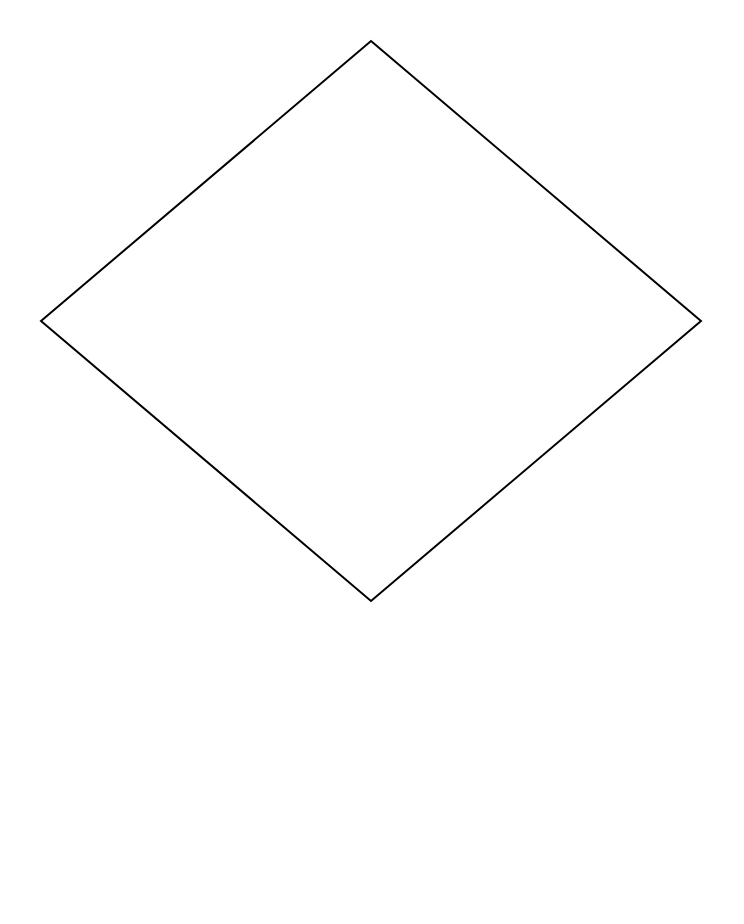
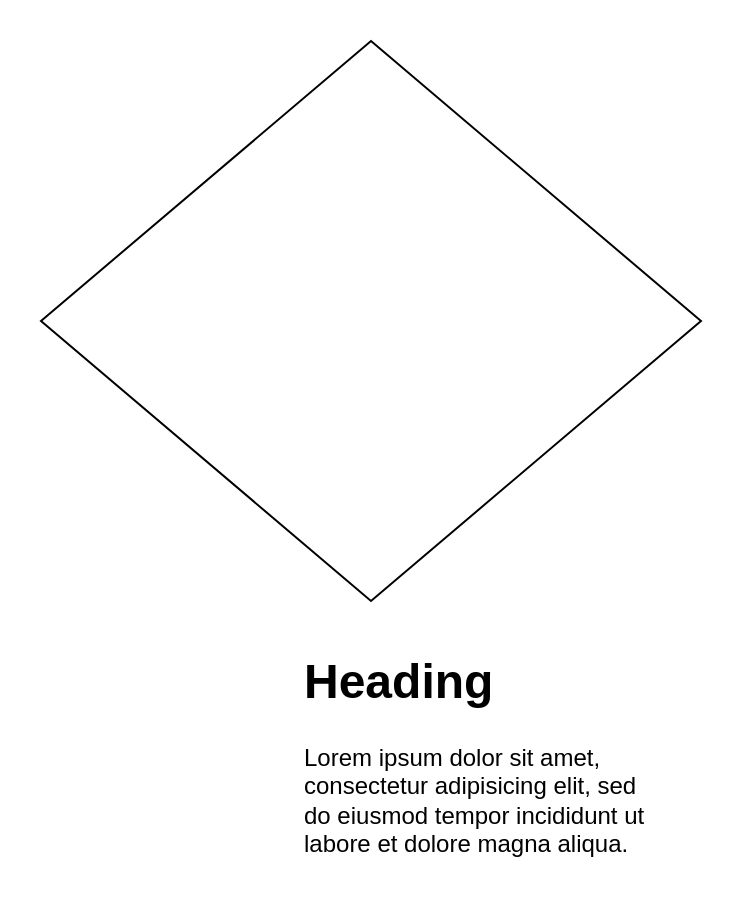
none -> (481, 761)
